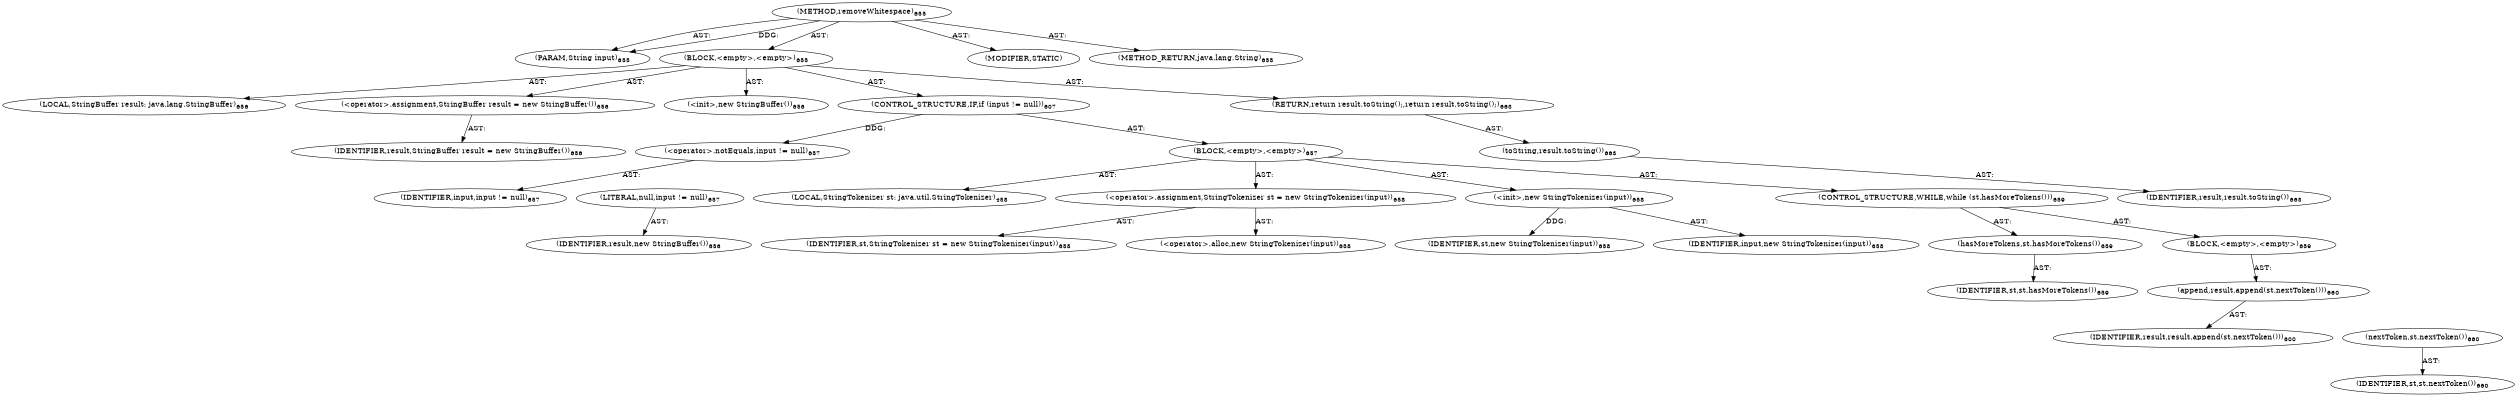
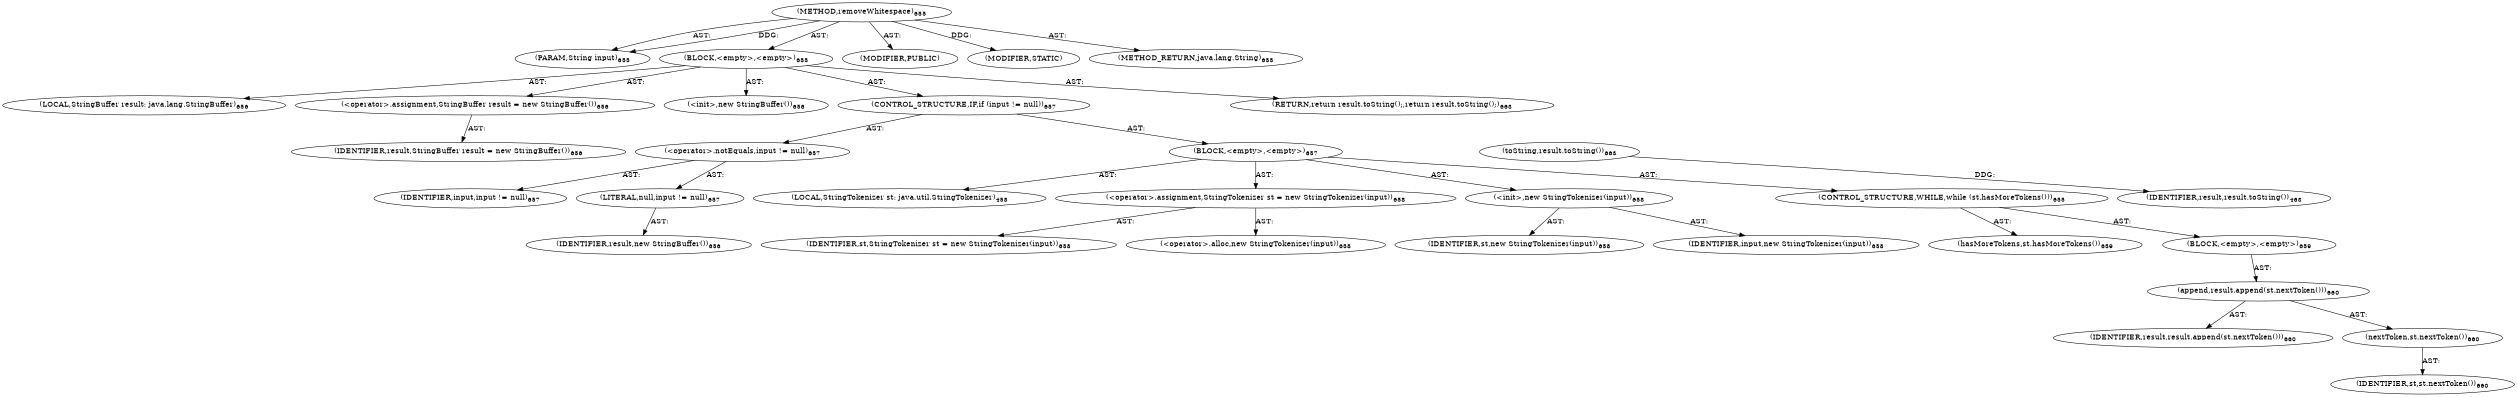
(963, 36) -> (963, 36)
none -> (900, 59)
(1050, 105) -> (1050, 105)
(1474, 128) -> none
(877, 129) -> (877, 129)
none -> (704, 174)
(1986, 175) -> (1986, 175)
(2059, 198) -> (2059, 198)
(2296, 198) -> (2296, 198)
(1557, 222) -> (1557, 222)
(2033, 291) -> none
none -> (2338, 314)
(2290, 337) -> (2290, 337)
